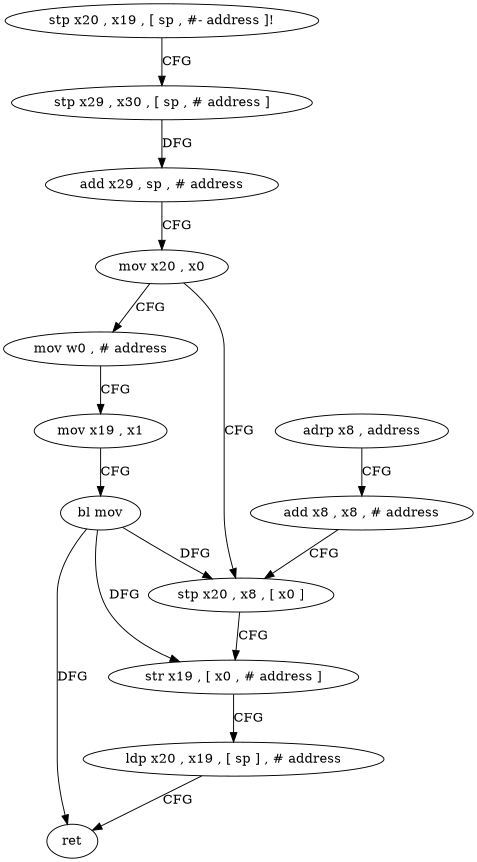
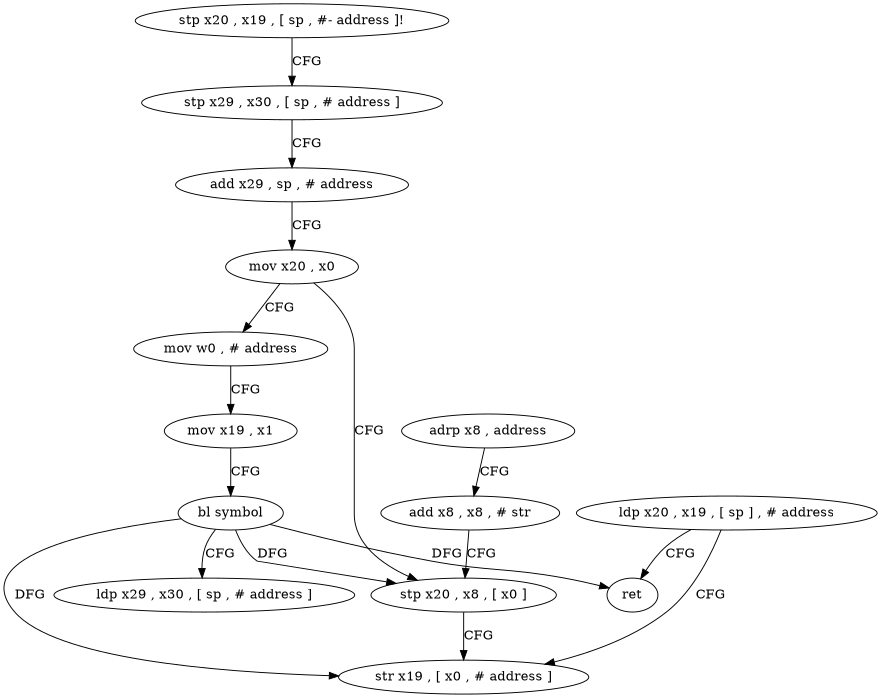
(177, 144) -> (307, 144)
(101, 513) -> (231, 513)
(362, 513) -> (470, 513)
none -> (204, 595)
(234, 713) -> (657, 619)
